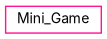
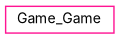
(53, 20) -> (60, 20)
